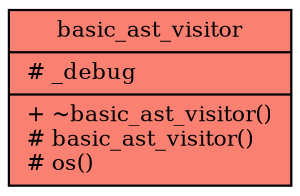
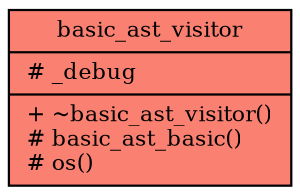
(141, 139) -> (135, 139)
